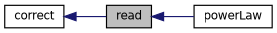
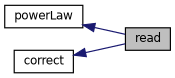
(179, 17) -> (110, 31)
